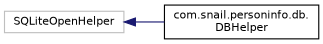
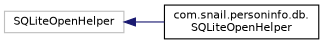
(242, 22) -> (242, 22)
